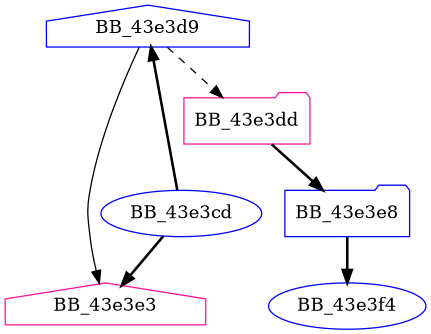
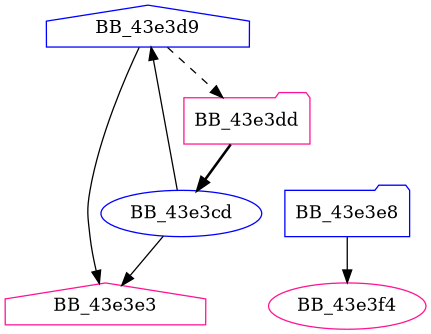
(165, 125) -> (165, 125)
(292, 163) -> (218, 162)
(347, 253) -> (347, 253)
(147, 256) -> (147, 256)
(347, 306) -> (347, 306)
